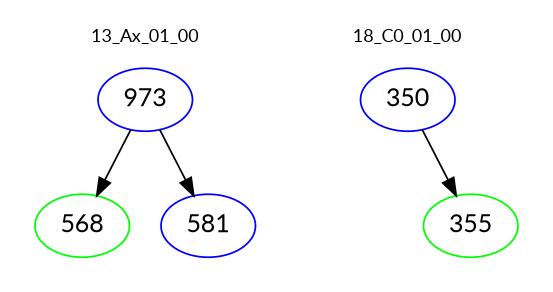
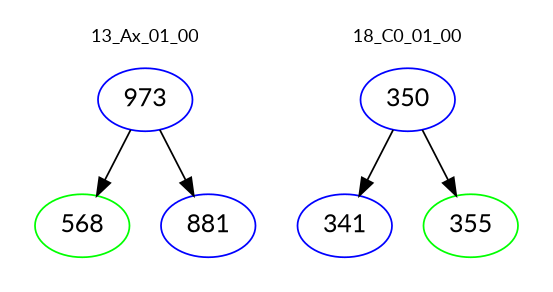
(208, 226) -> (208, 226)
none -> (345, 226)
